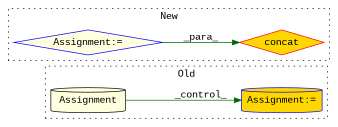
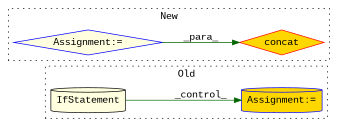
(88, 100) -> (88, 100)
